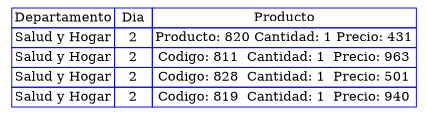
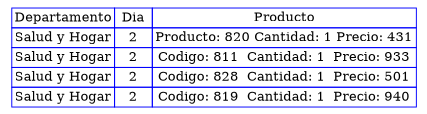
(284, 57) -> (284, 57)
